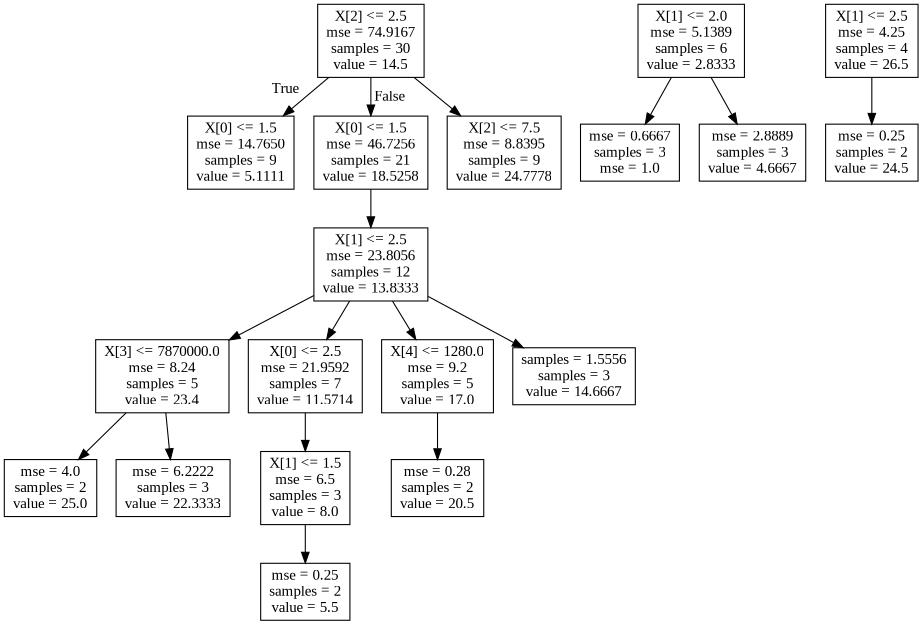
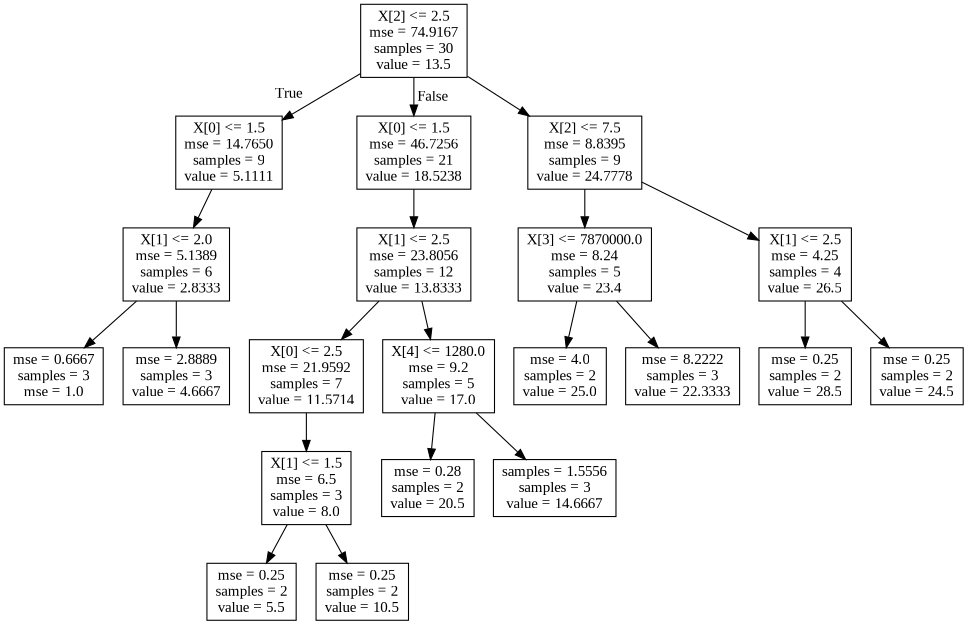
(371, 41) -> (414, 41)
(371, 153) -> (414, 153)
none -> (205, 204)
none -> (695, 209)
(276, 315) -> (585, 203)
(471, 319) -> (497, 432)
none -> (805, 376)
(173, 488) -> (683, 376)
none -> (362, 592)
